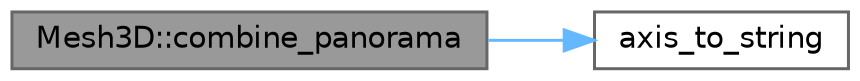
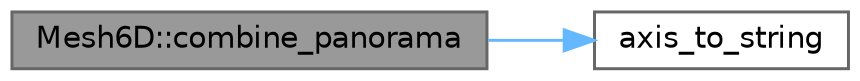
(249, 40) -> (249, 40)
